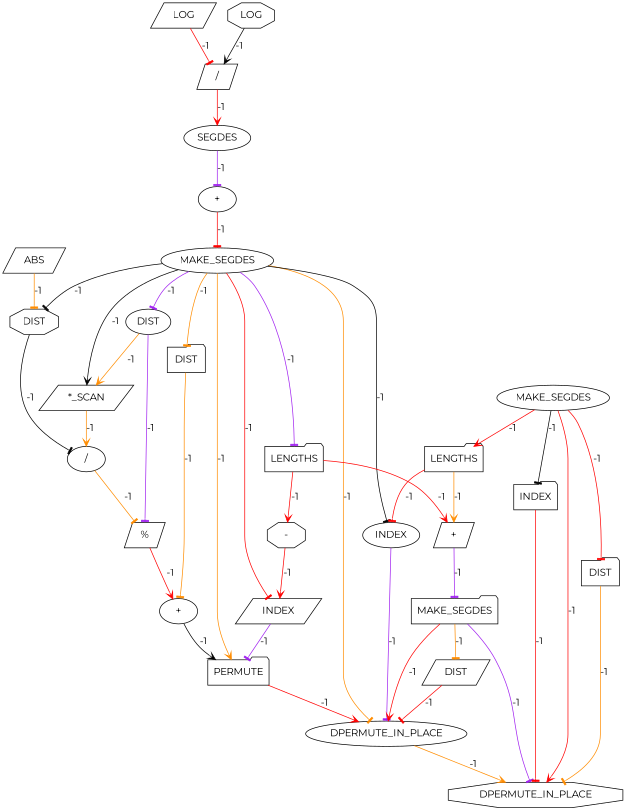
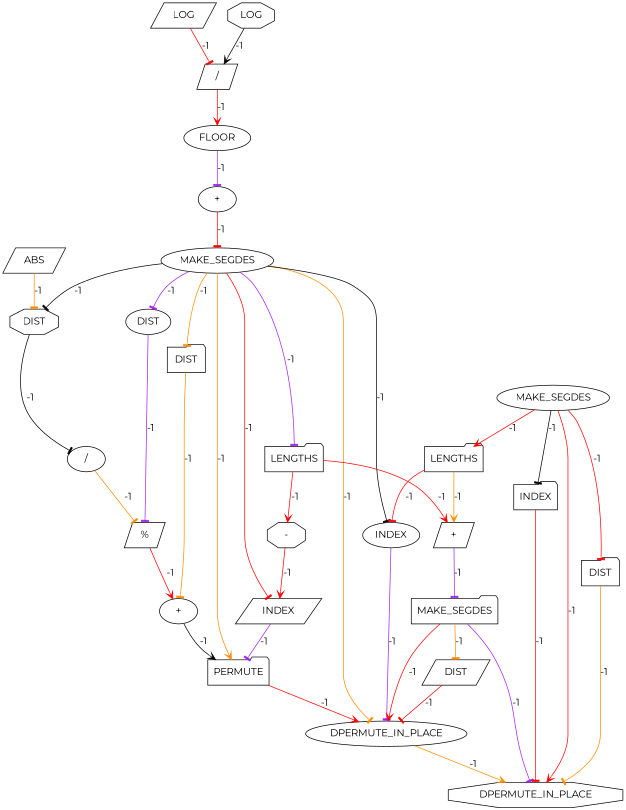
(217, 138) -> (217, 138)
(86, 398) -> none
